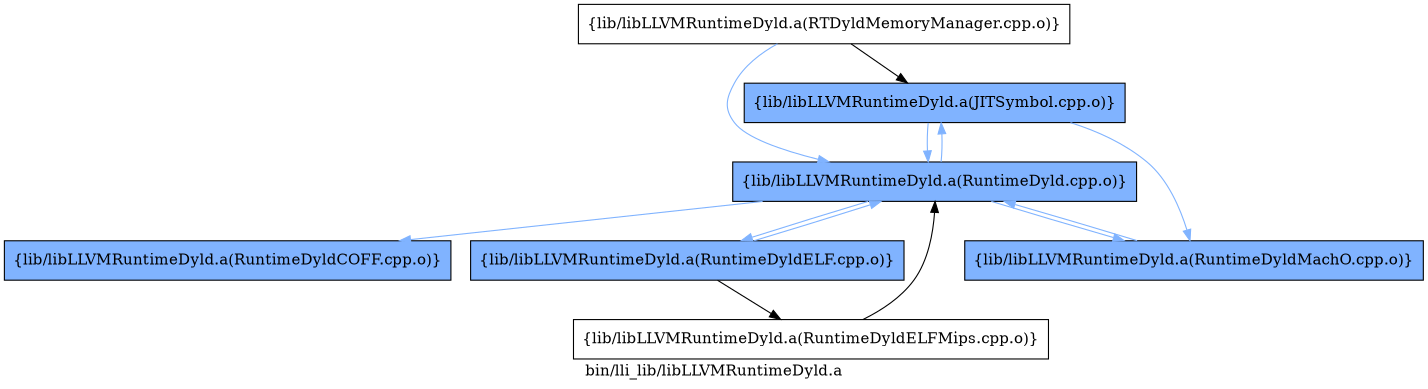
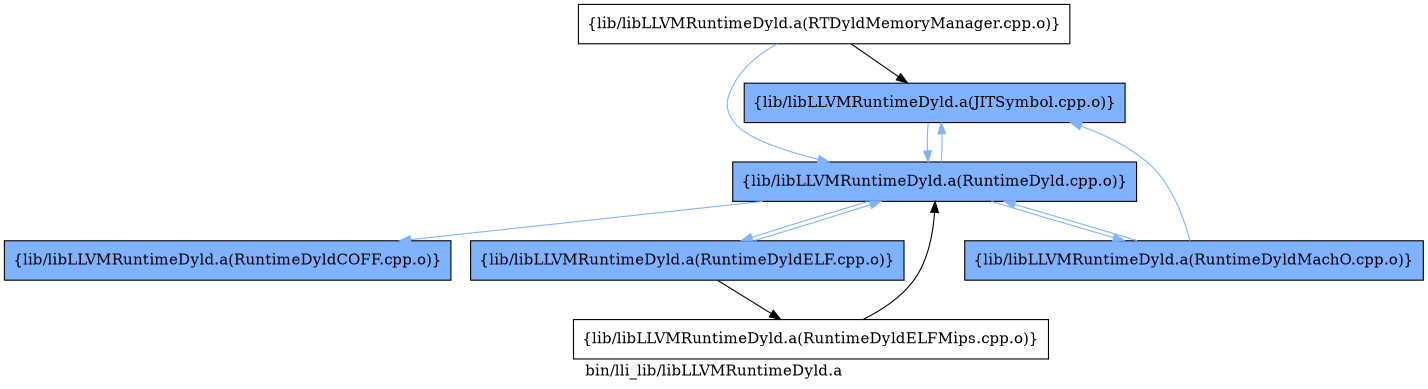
(1144, 160) -> (1153, 167)
